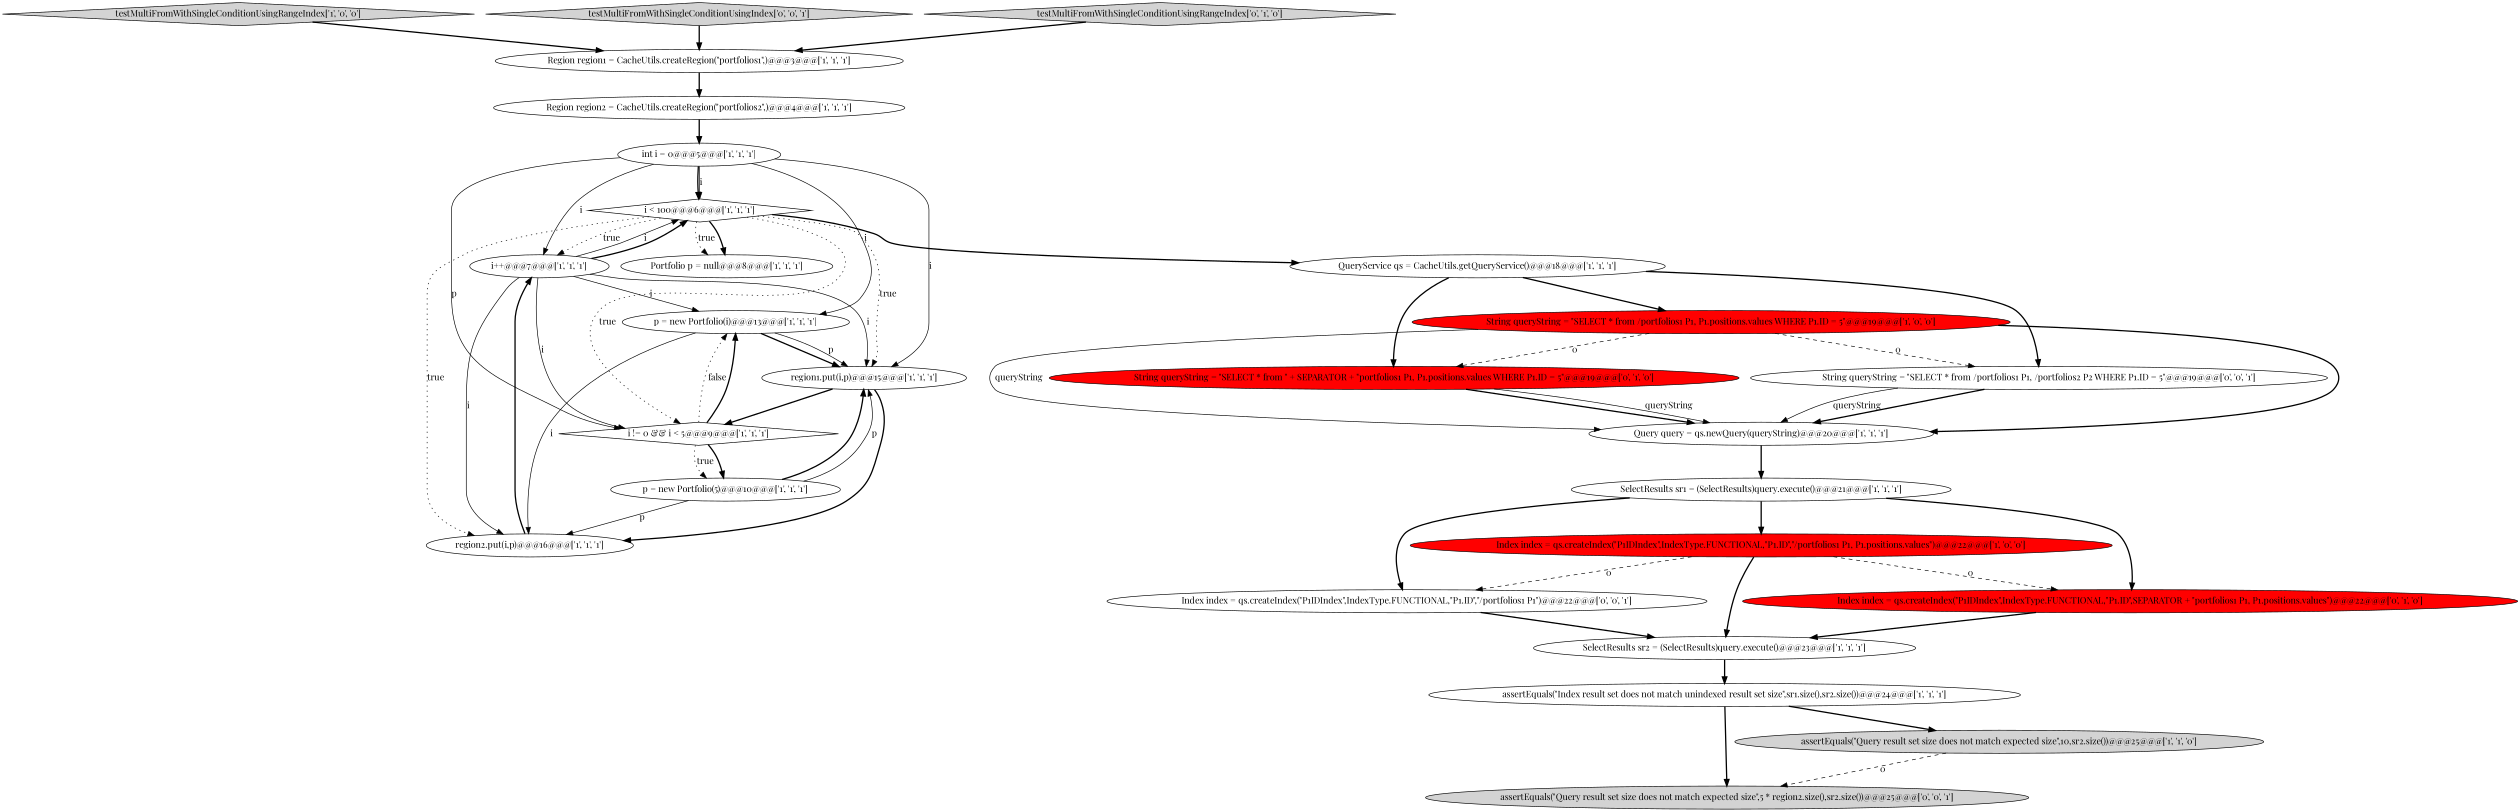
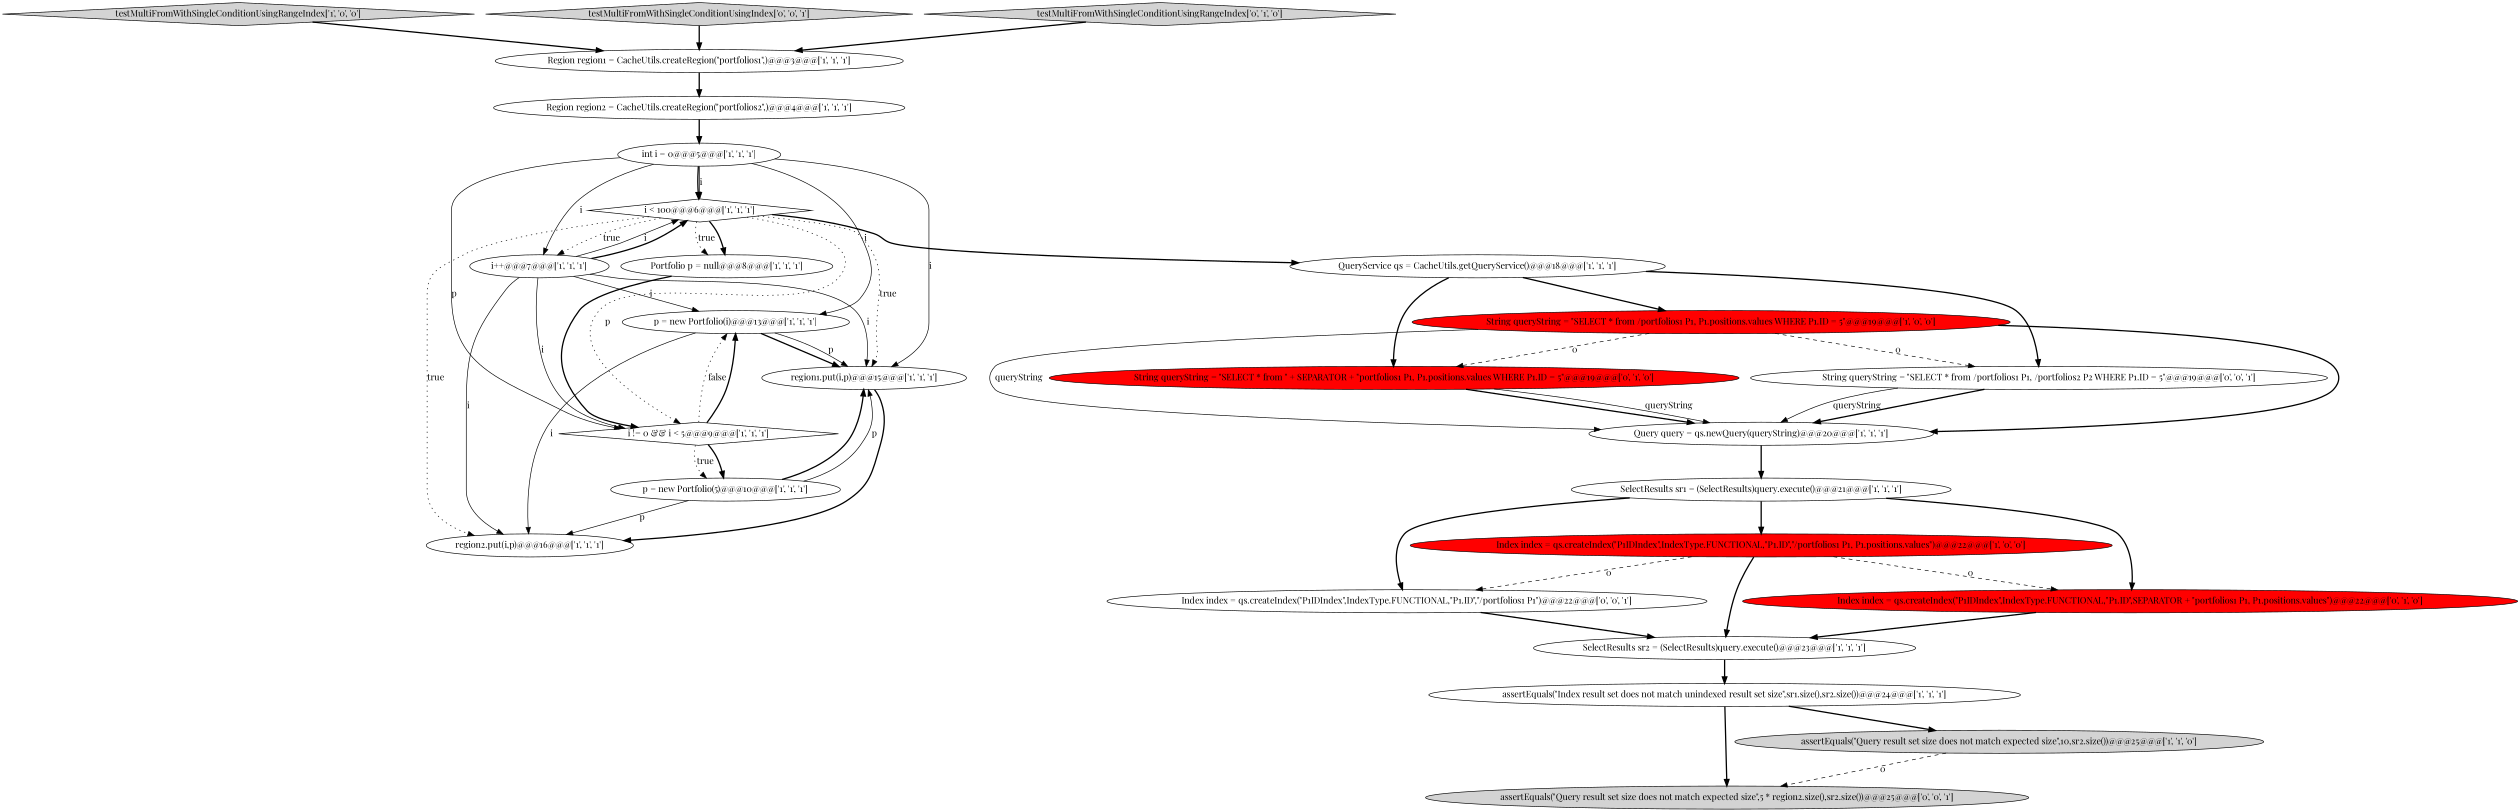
(608, 322) -> (608, 322)
(782, 406) -> (565, 336)
(515, 408) -> none
